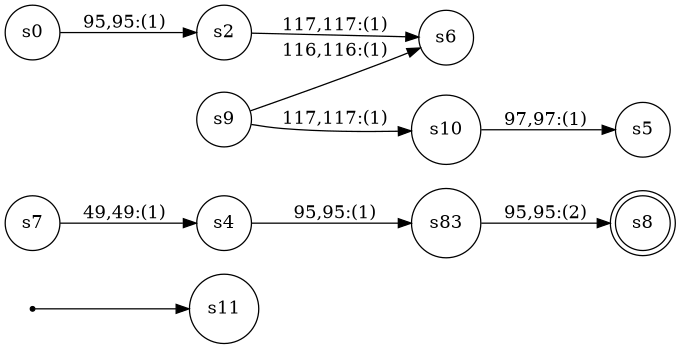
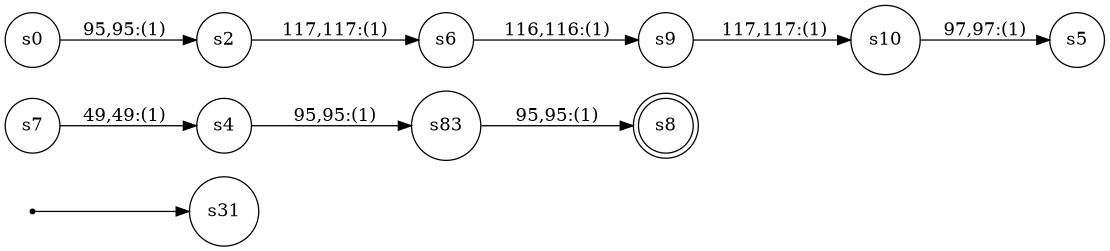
(329, 83) -> (549, 40)
(546, 214) -> (557, 116)
(224, 309) -> (224, 211)
